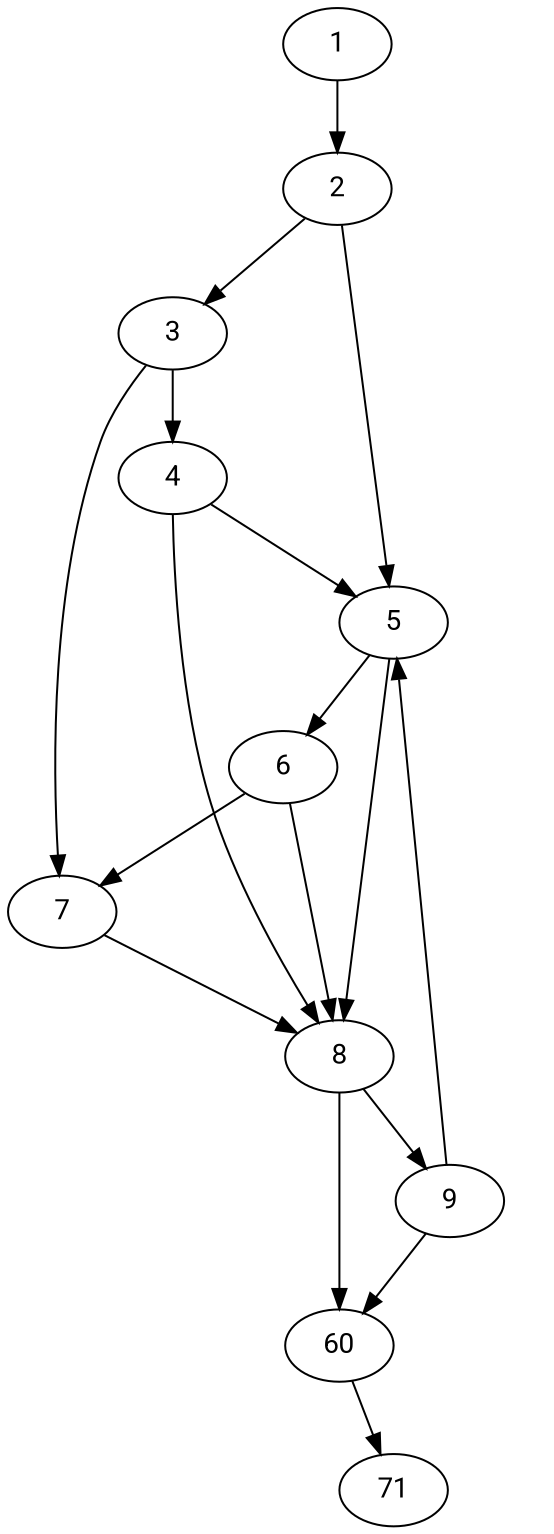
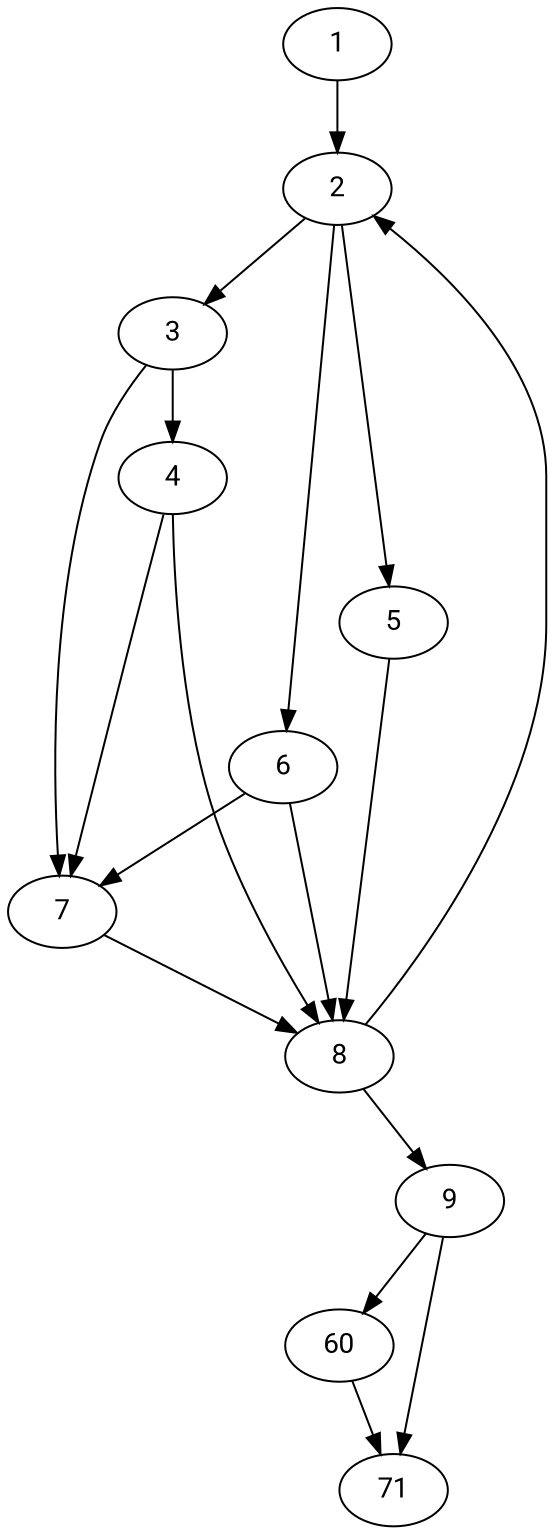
(275, 545) -> (119, 685)
(345, 687) -> (311, 468)
(423, 922) -> (424, 1336)
(339, 1191) -> (546, 623)
